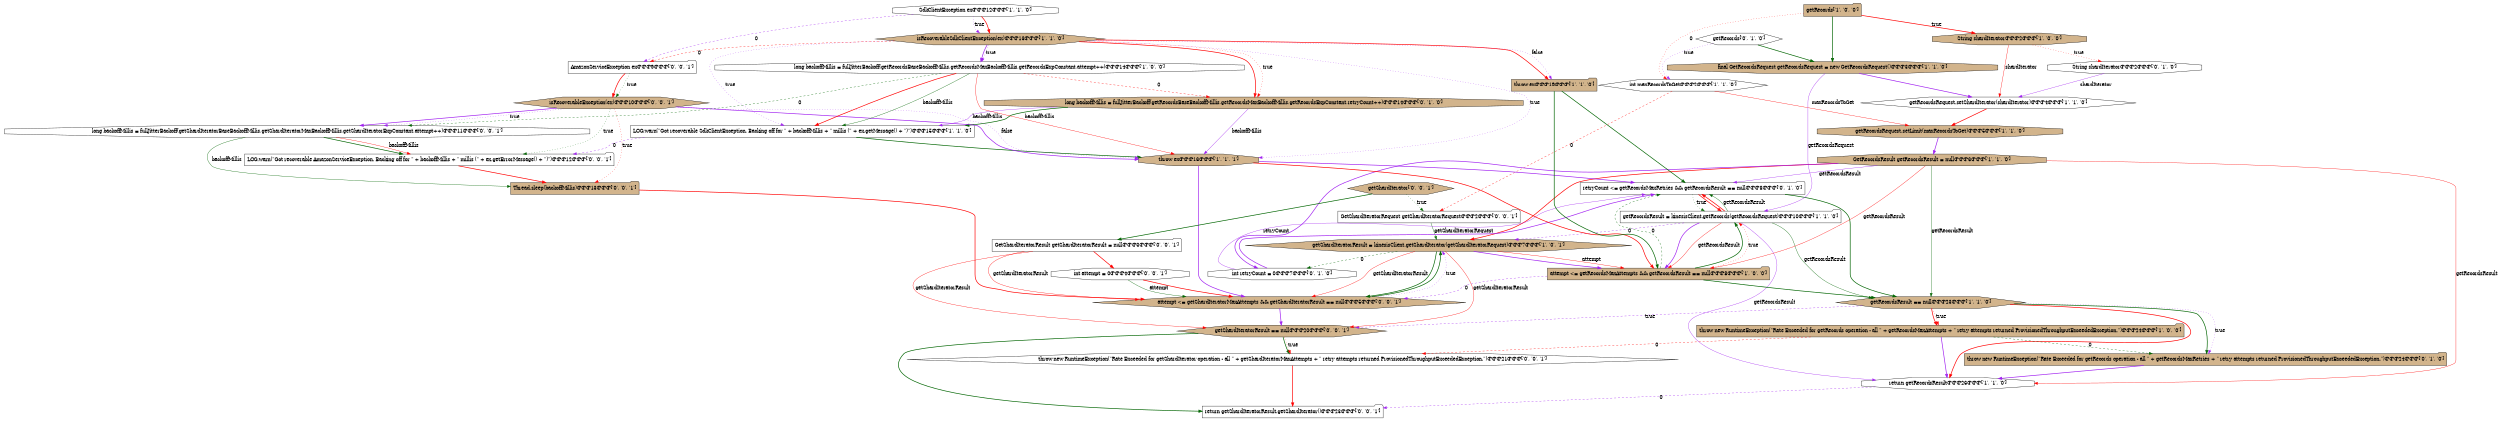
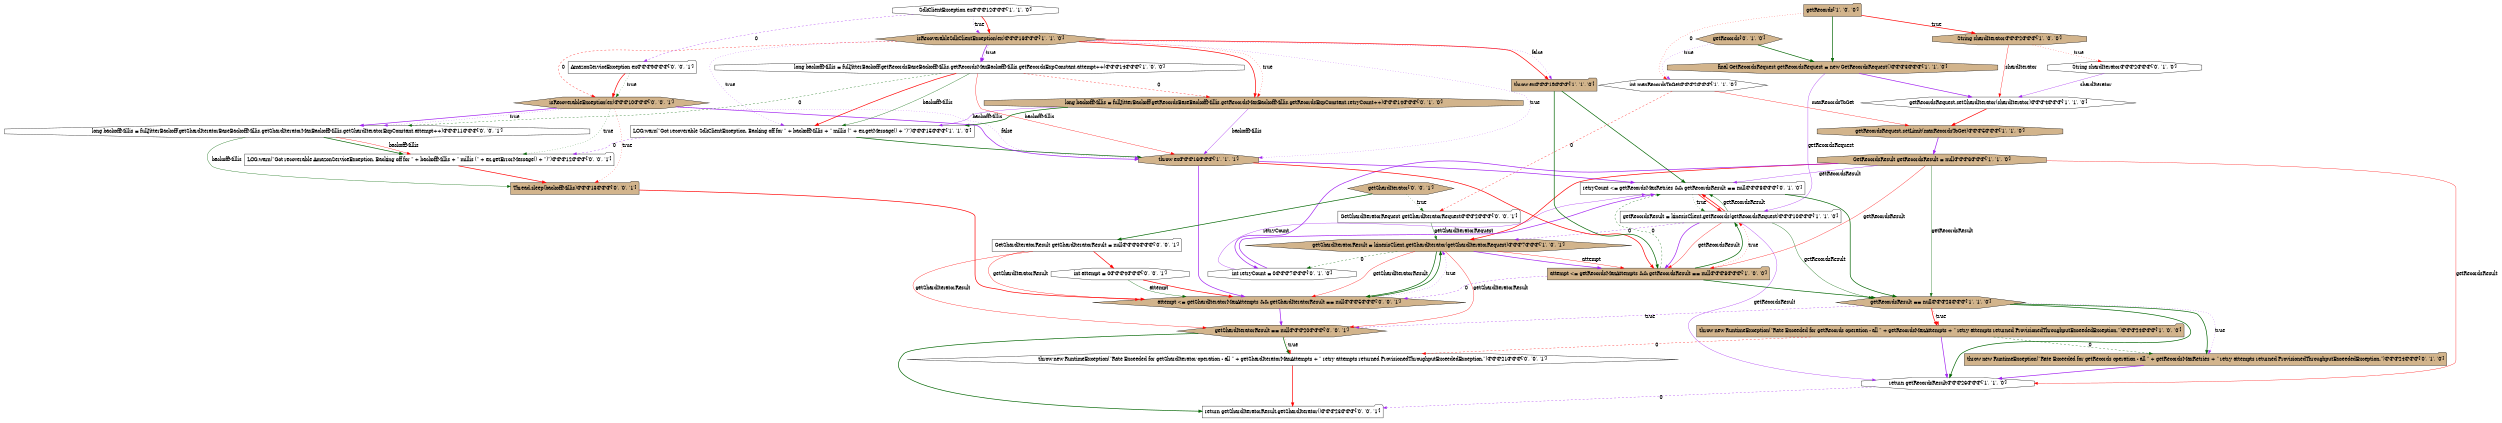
(1739, 39) -> (1739, 39)
(774, 45) -> (702, 49)
(2158, 342) -> (2158, 342)
